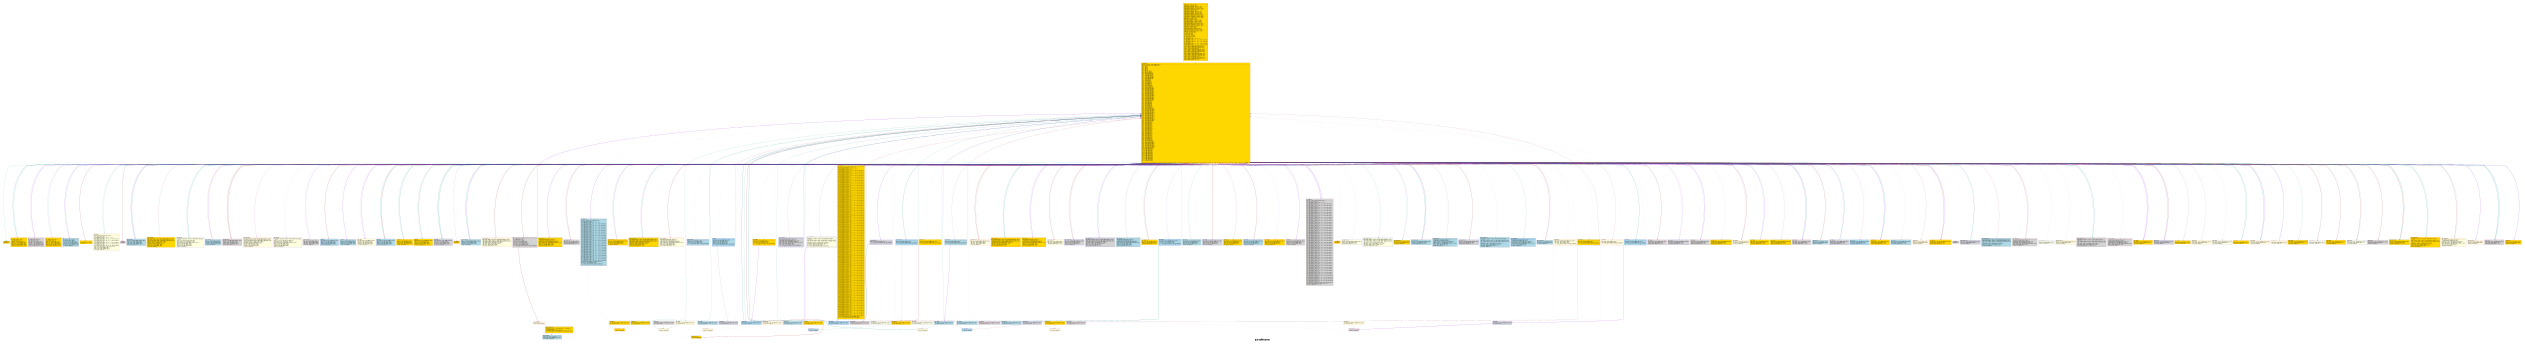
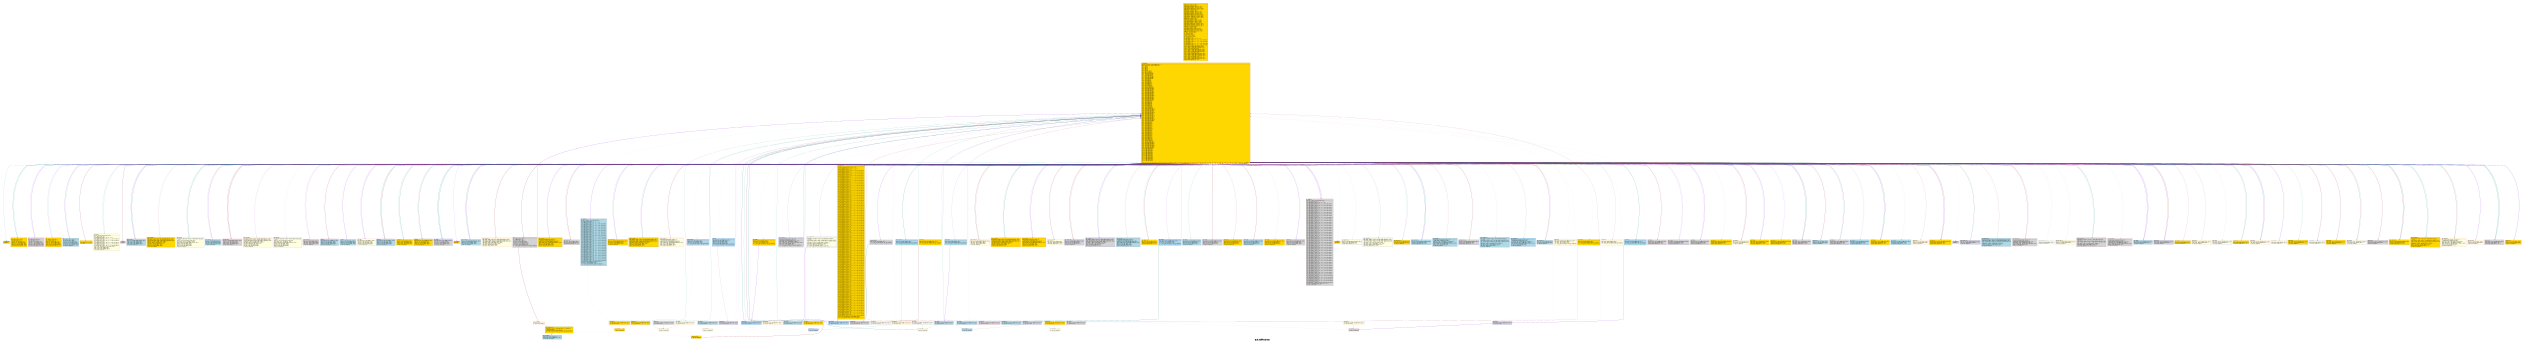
(2143, 242) -> (2143, 242)
(901, 323) -> (901, 323)
